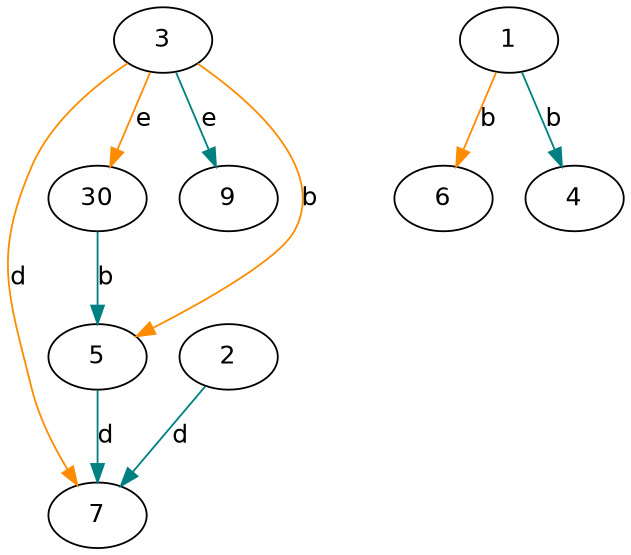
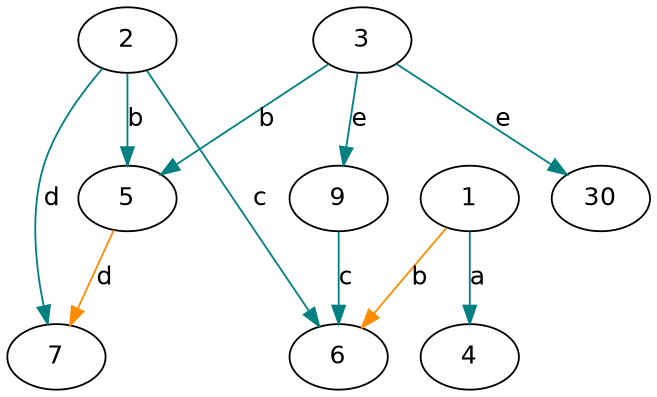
(134, 111) -> (474, 114)
(555, 119) -> (478, 278)
none -> (228, 191)
(300, 213) -> (253, 114)
(9, 250) -> none
(98, 269) -> (127, 110)
none -> (339, 269)
(98, 427) -> (96, 269)
